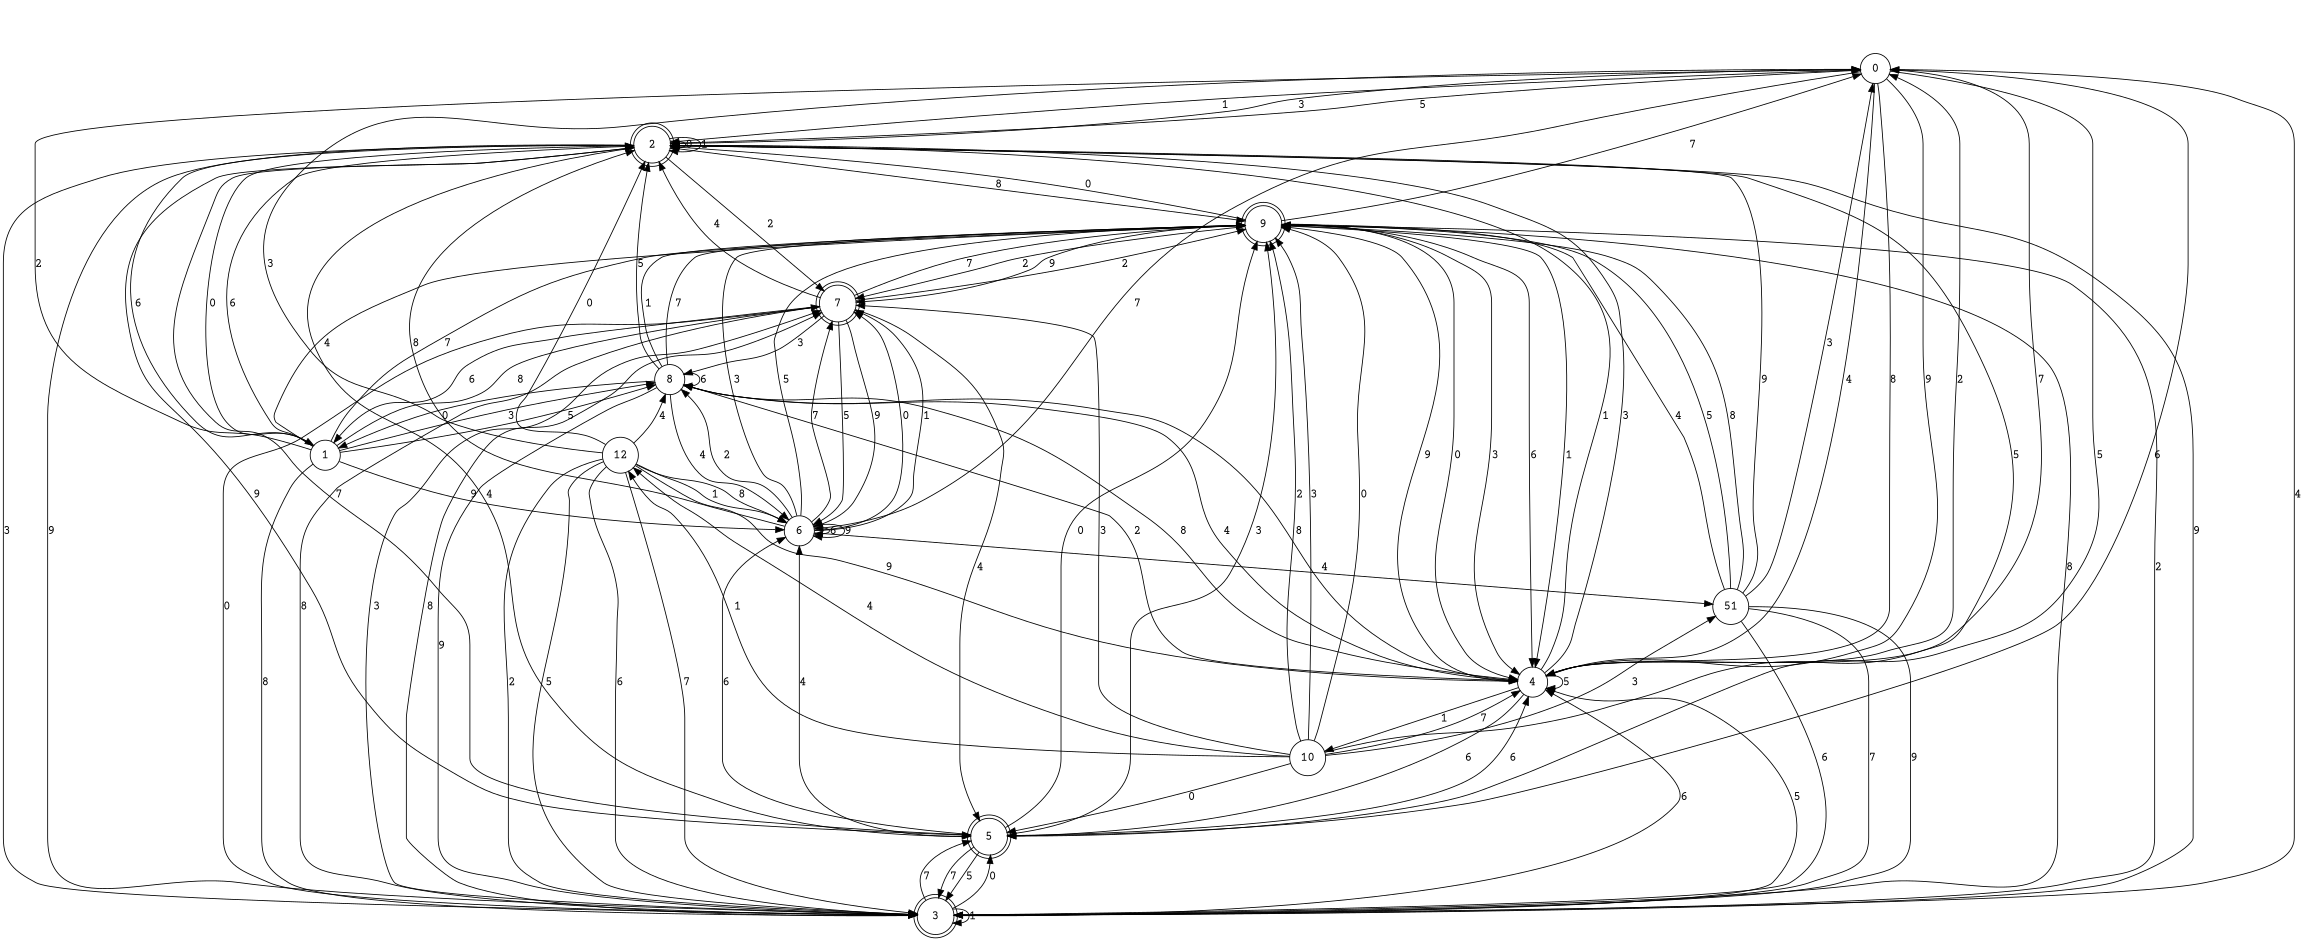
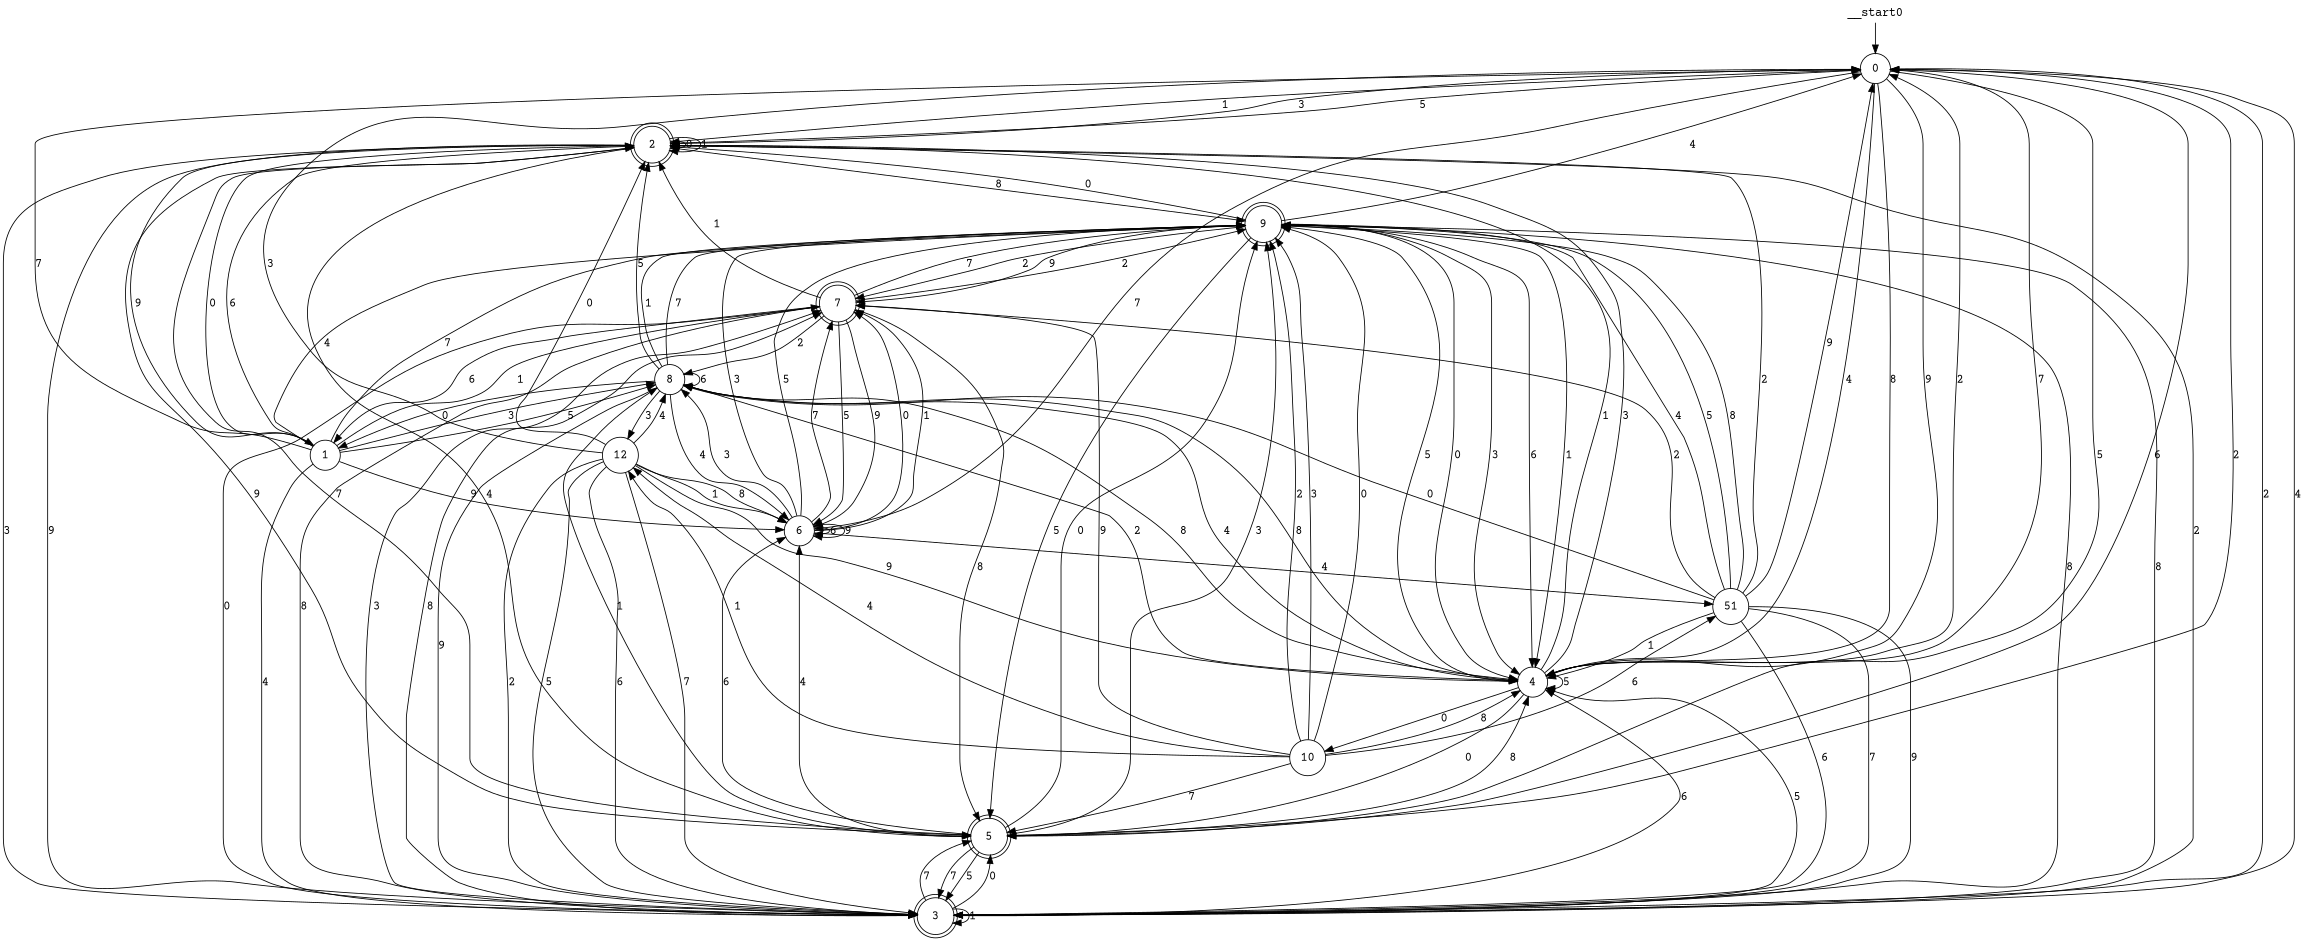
none -> (1875, 13)
(1693, 145) -> (1693, 145)
(1833, 208) -> none
(742, 221) -> (1389, 354)
(717, 224) -> (717, 224)
(39, 264) -> (39, 264)
(138, 304) -> (138, 304)
(801, 343) -> (801, 343)
(1830, 343) -> (1830, 343)
(520, 380) -> (520, 380)
(1765, 380) -> (1765, 380)
(426, 389) -> none
none -> (644, 410)
none -> (1216, 422)
(727, 455) -> (727, 455)
(1428, 455) -> (1428, 455)
none -> (1069, 483)
(1103, 531) -> (1103, 531)
(2197, 531) -> (2197, 531)
(980, 567) -> (980, 567)
(2158, 567) -> (2158, 567)
none -> (1636, 647)
none -> (2022, 680)
(265, 682) -> (265, 682)
(1635, 682) -> (1635, 682)
none -> (658, 700)
(1444, 718) -> (1444, 718)
(1484, 718) -> (1484, 718)
(1469, 758) -> (1469, 758)
(1513, 758) -> (1513, 758)
(1192, 797) -> (1192, 797)
none -> (2168, 880)
